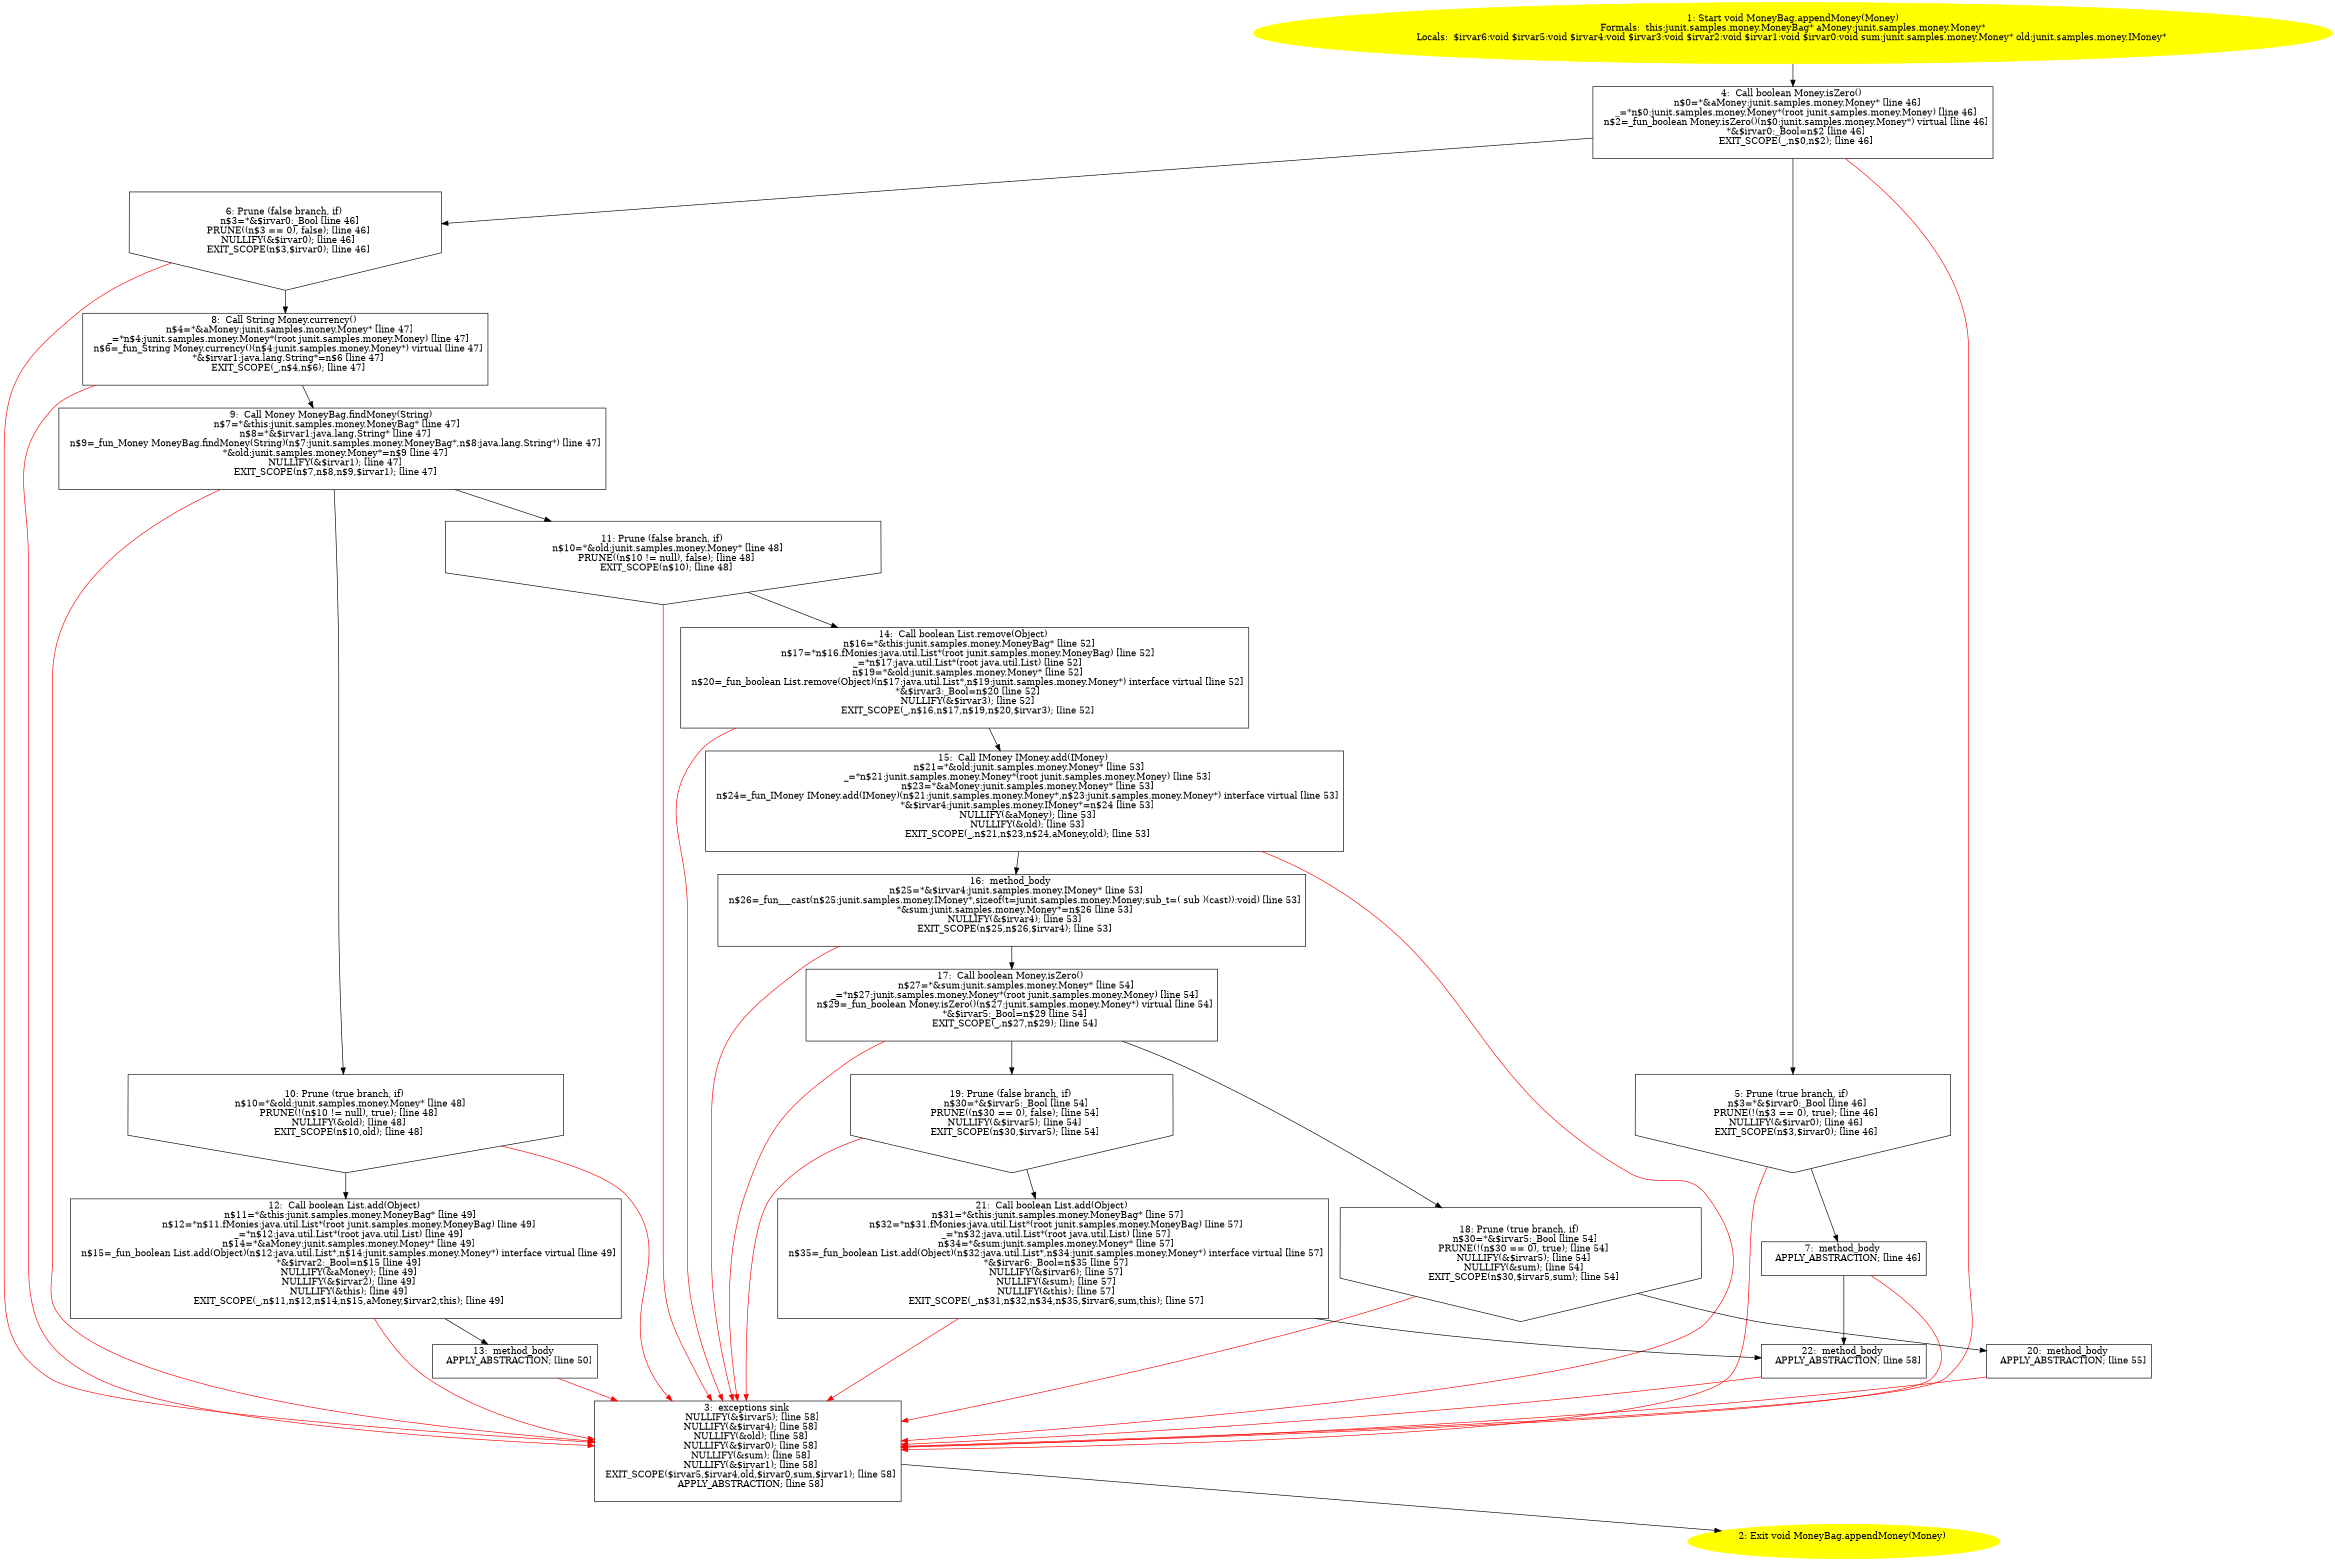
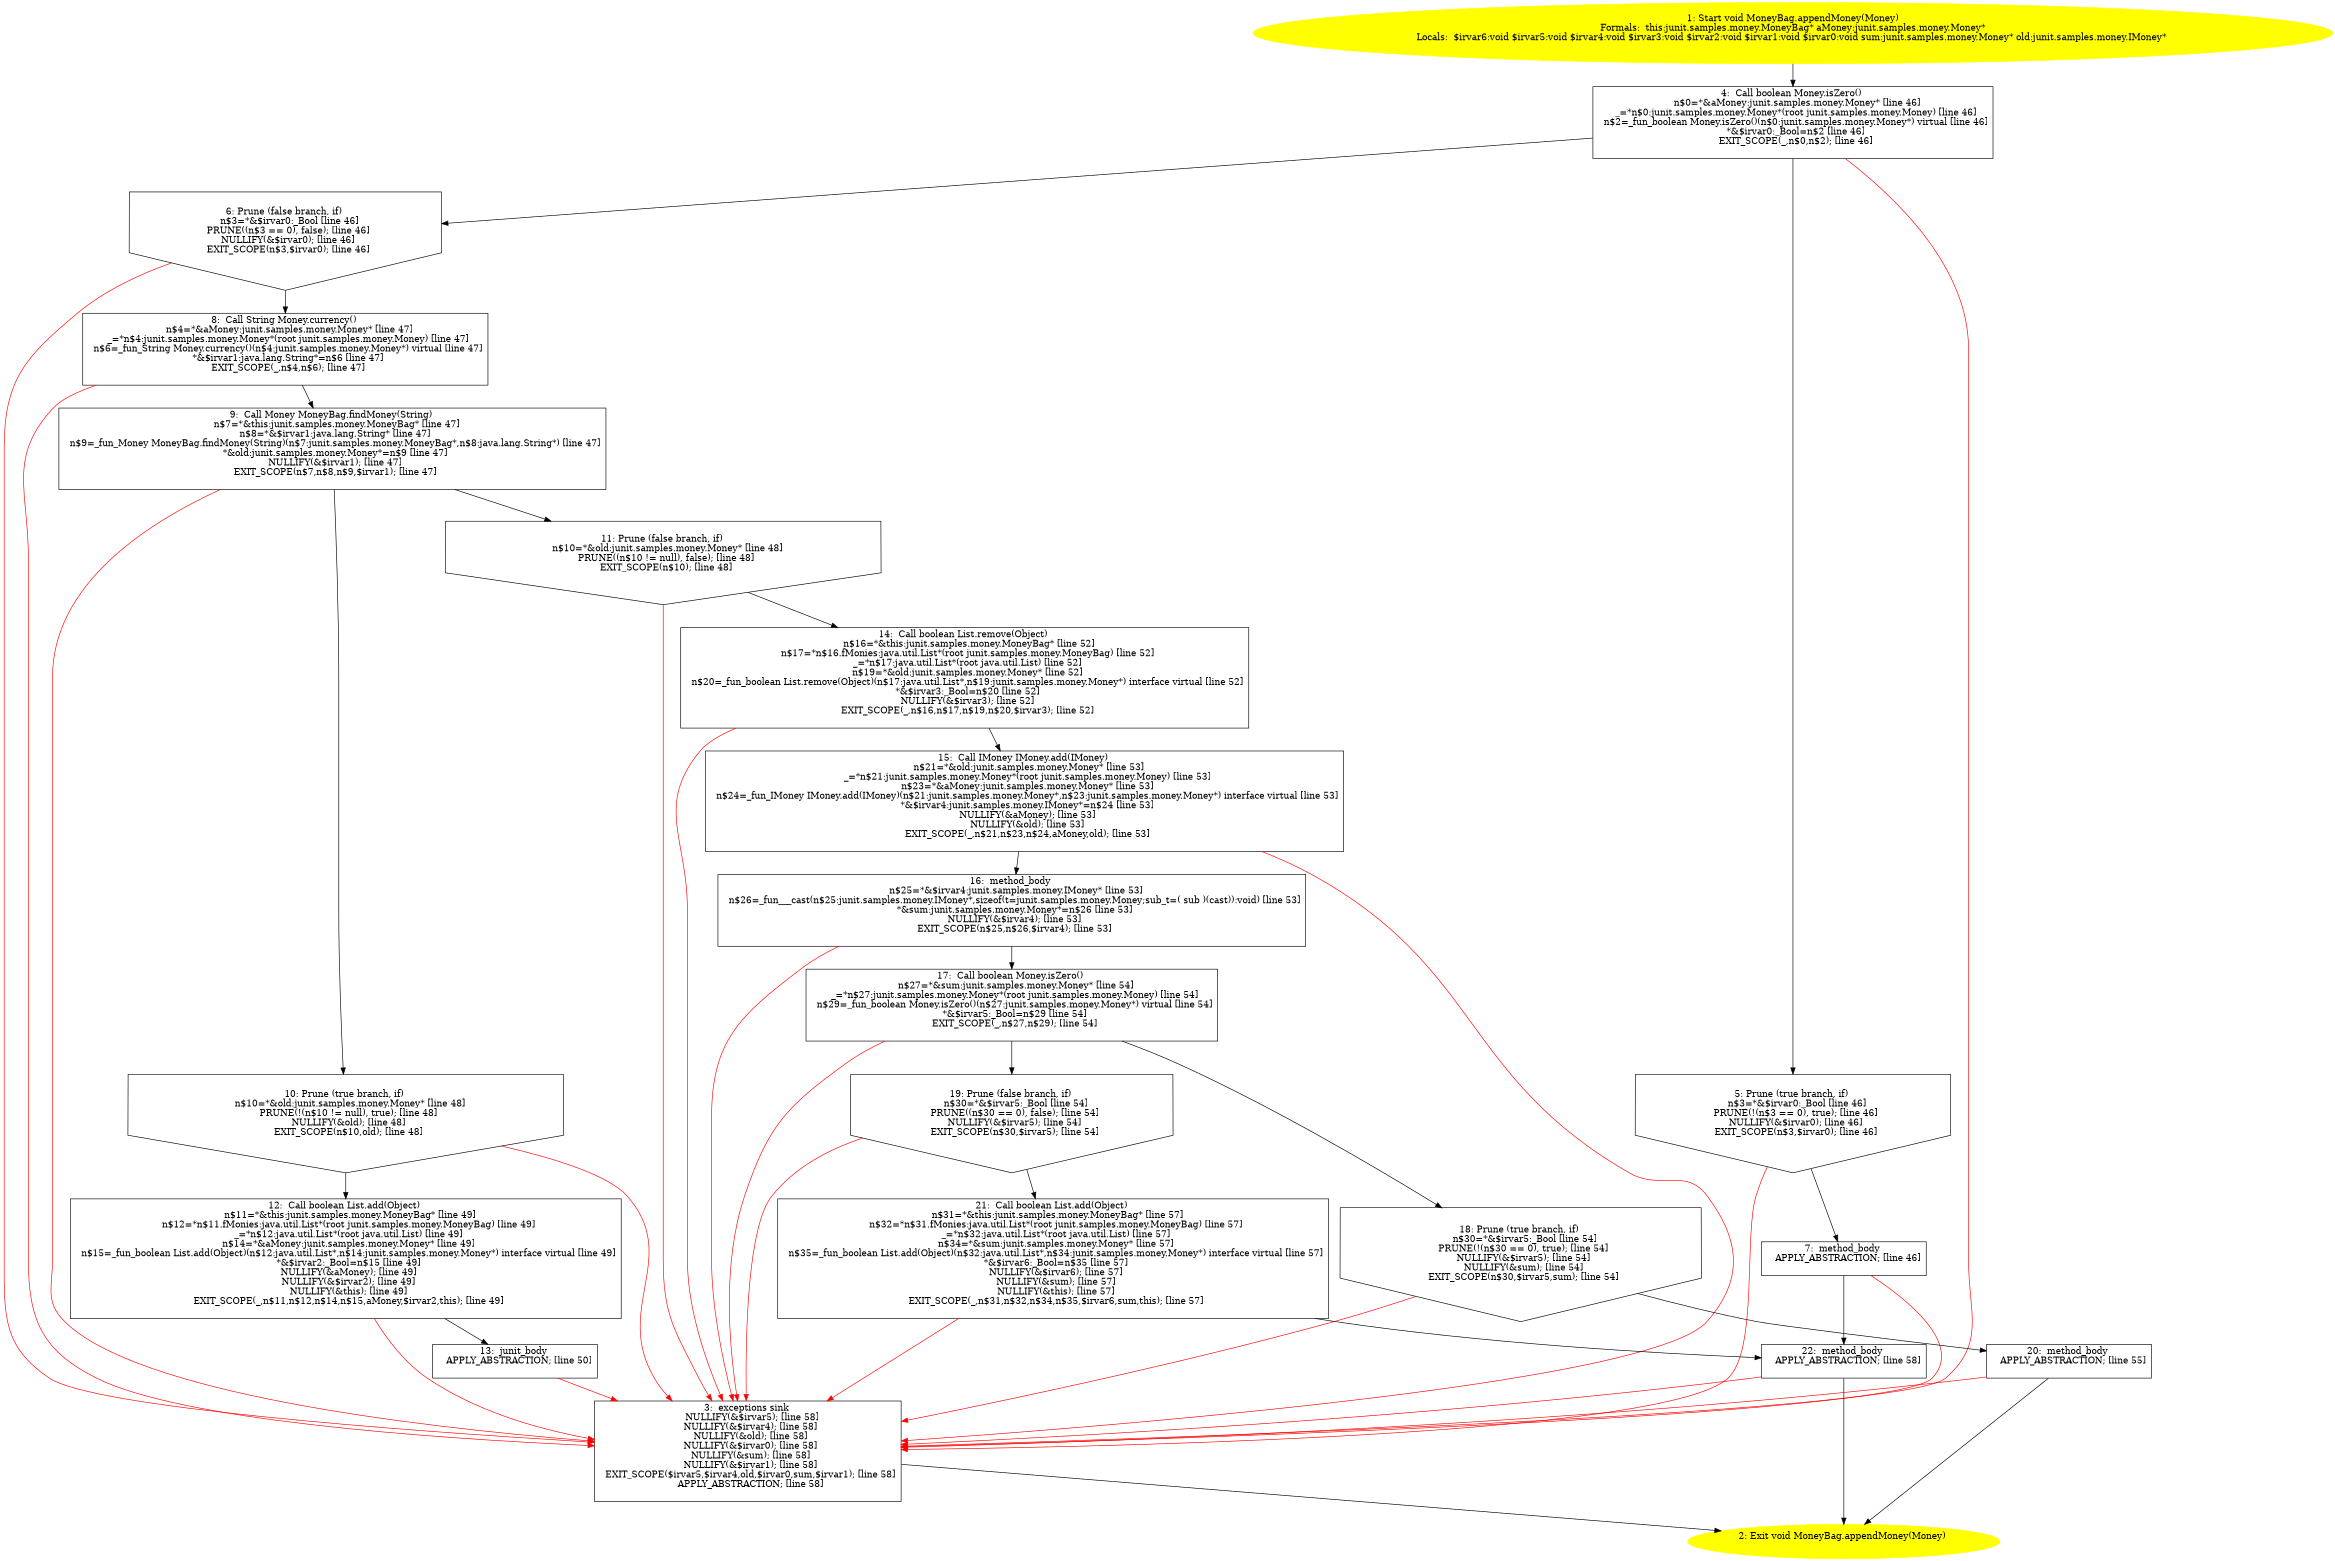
(515, 1361) -> (515, 1361)
none -> (1844, 1448)
none -> (1959, 1449)
